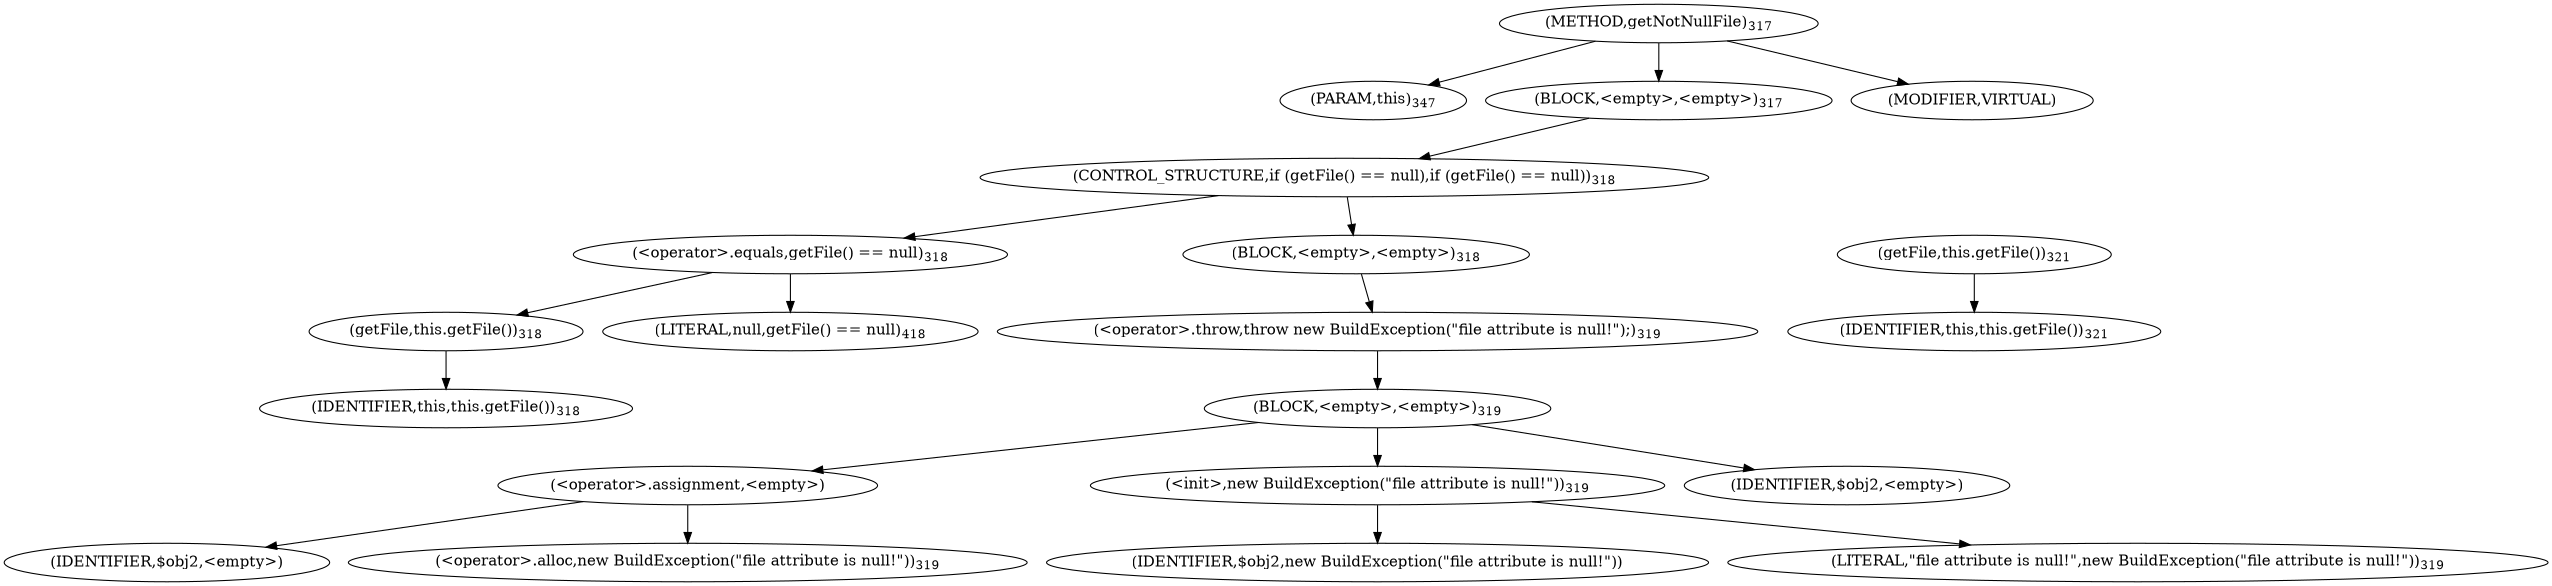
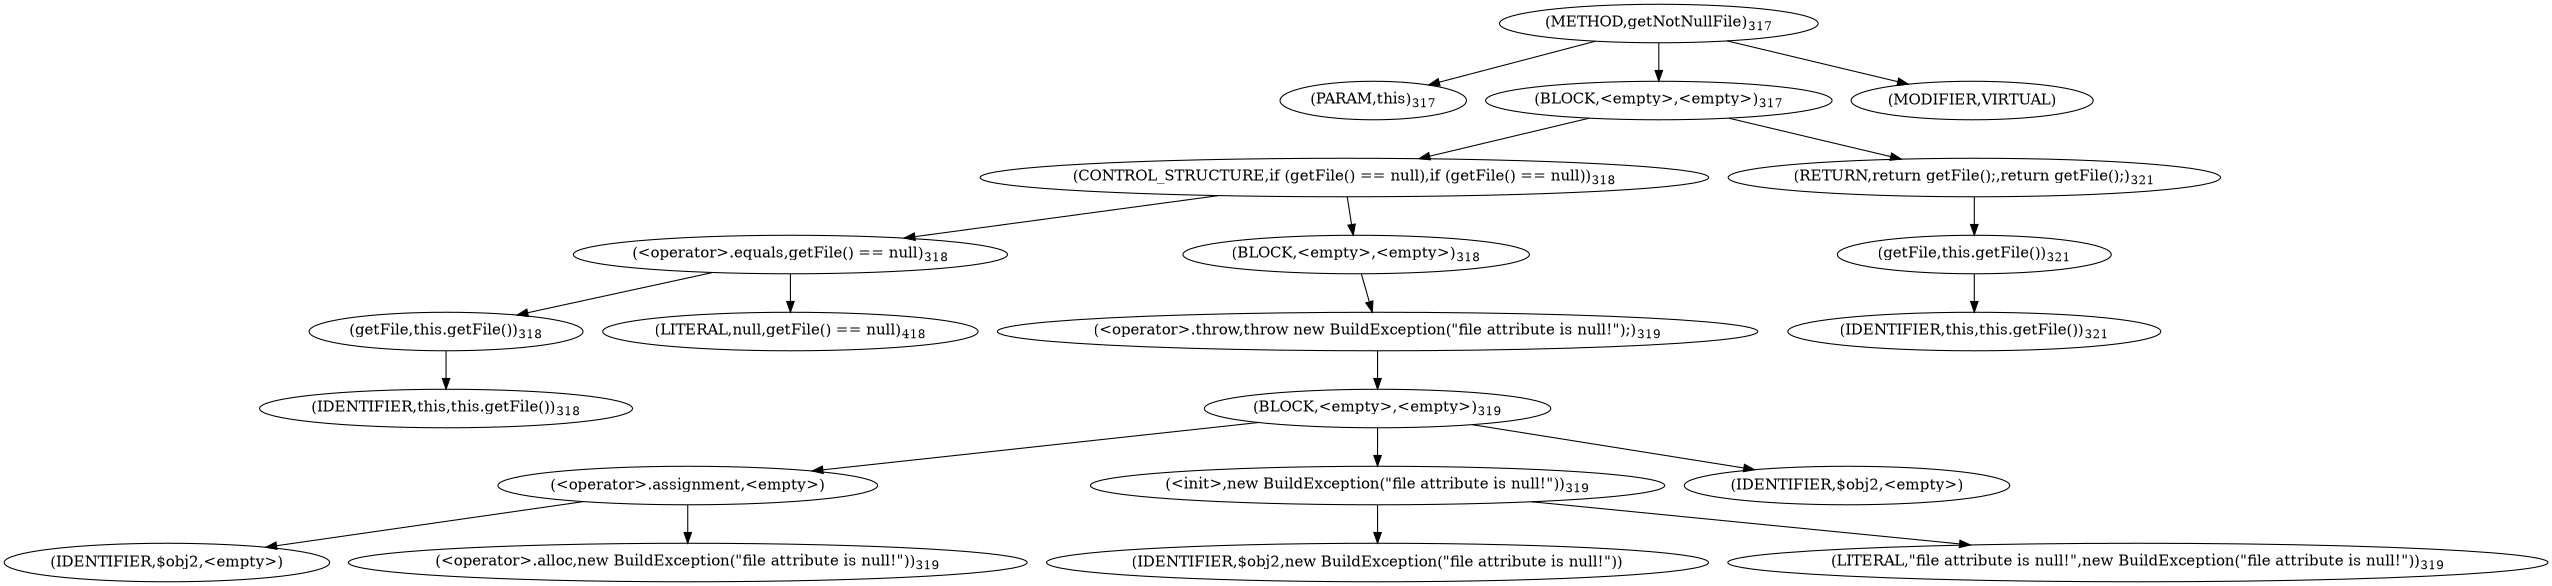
(1424, 99) -> (1424, 99)
none -> (1974, 178)
